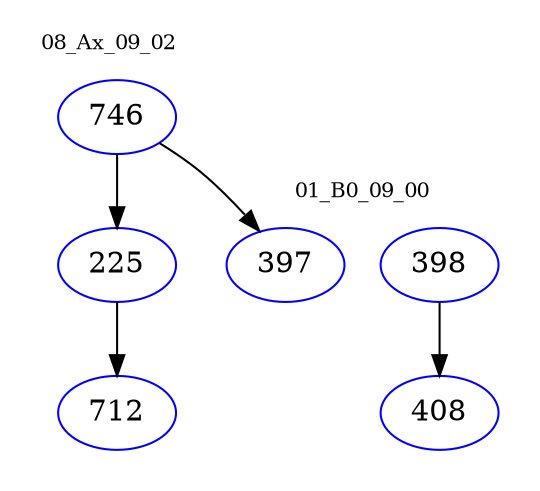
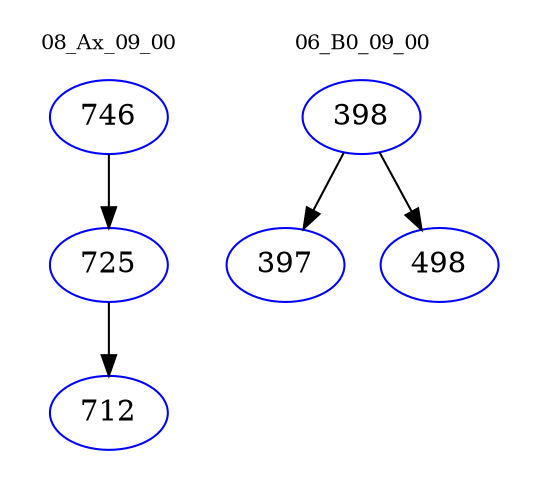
(109, 44) -> (109, 44)
(363, 192) -> (363, 44)
(223, 193) -> (329, 181)
(117, 265) -> (109, 265)
(440, 413) -> (440, 265)
